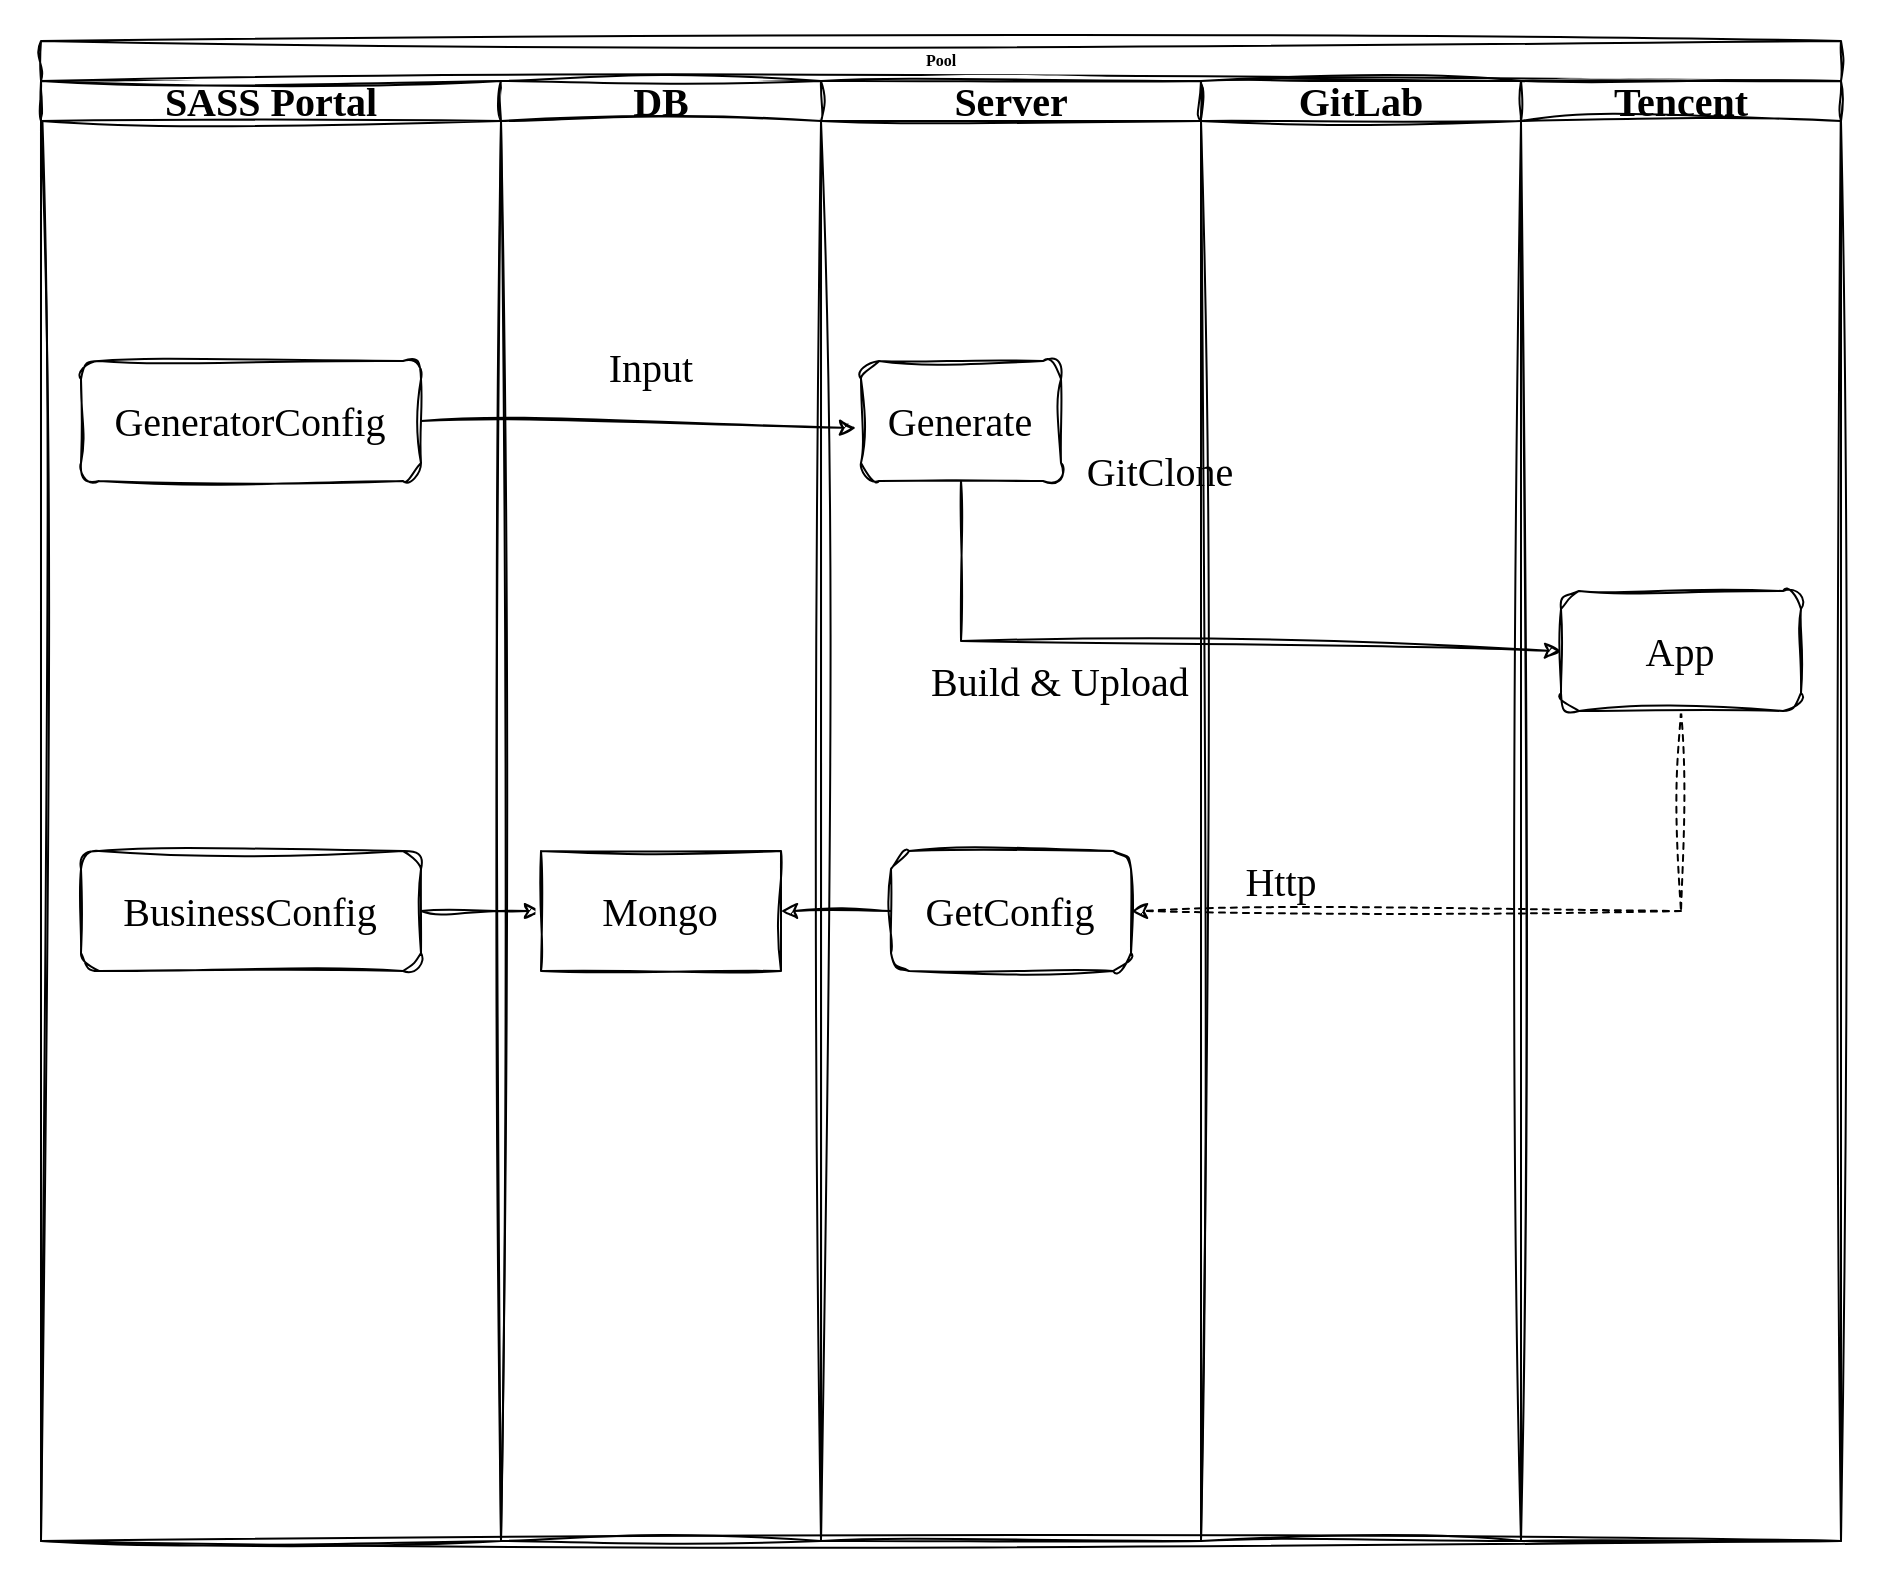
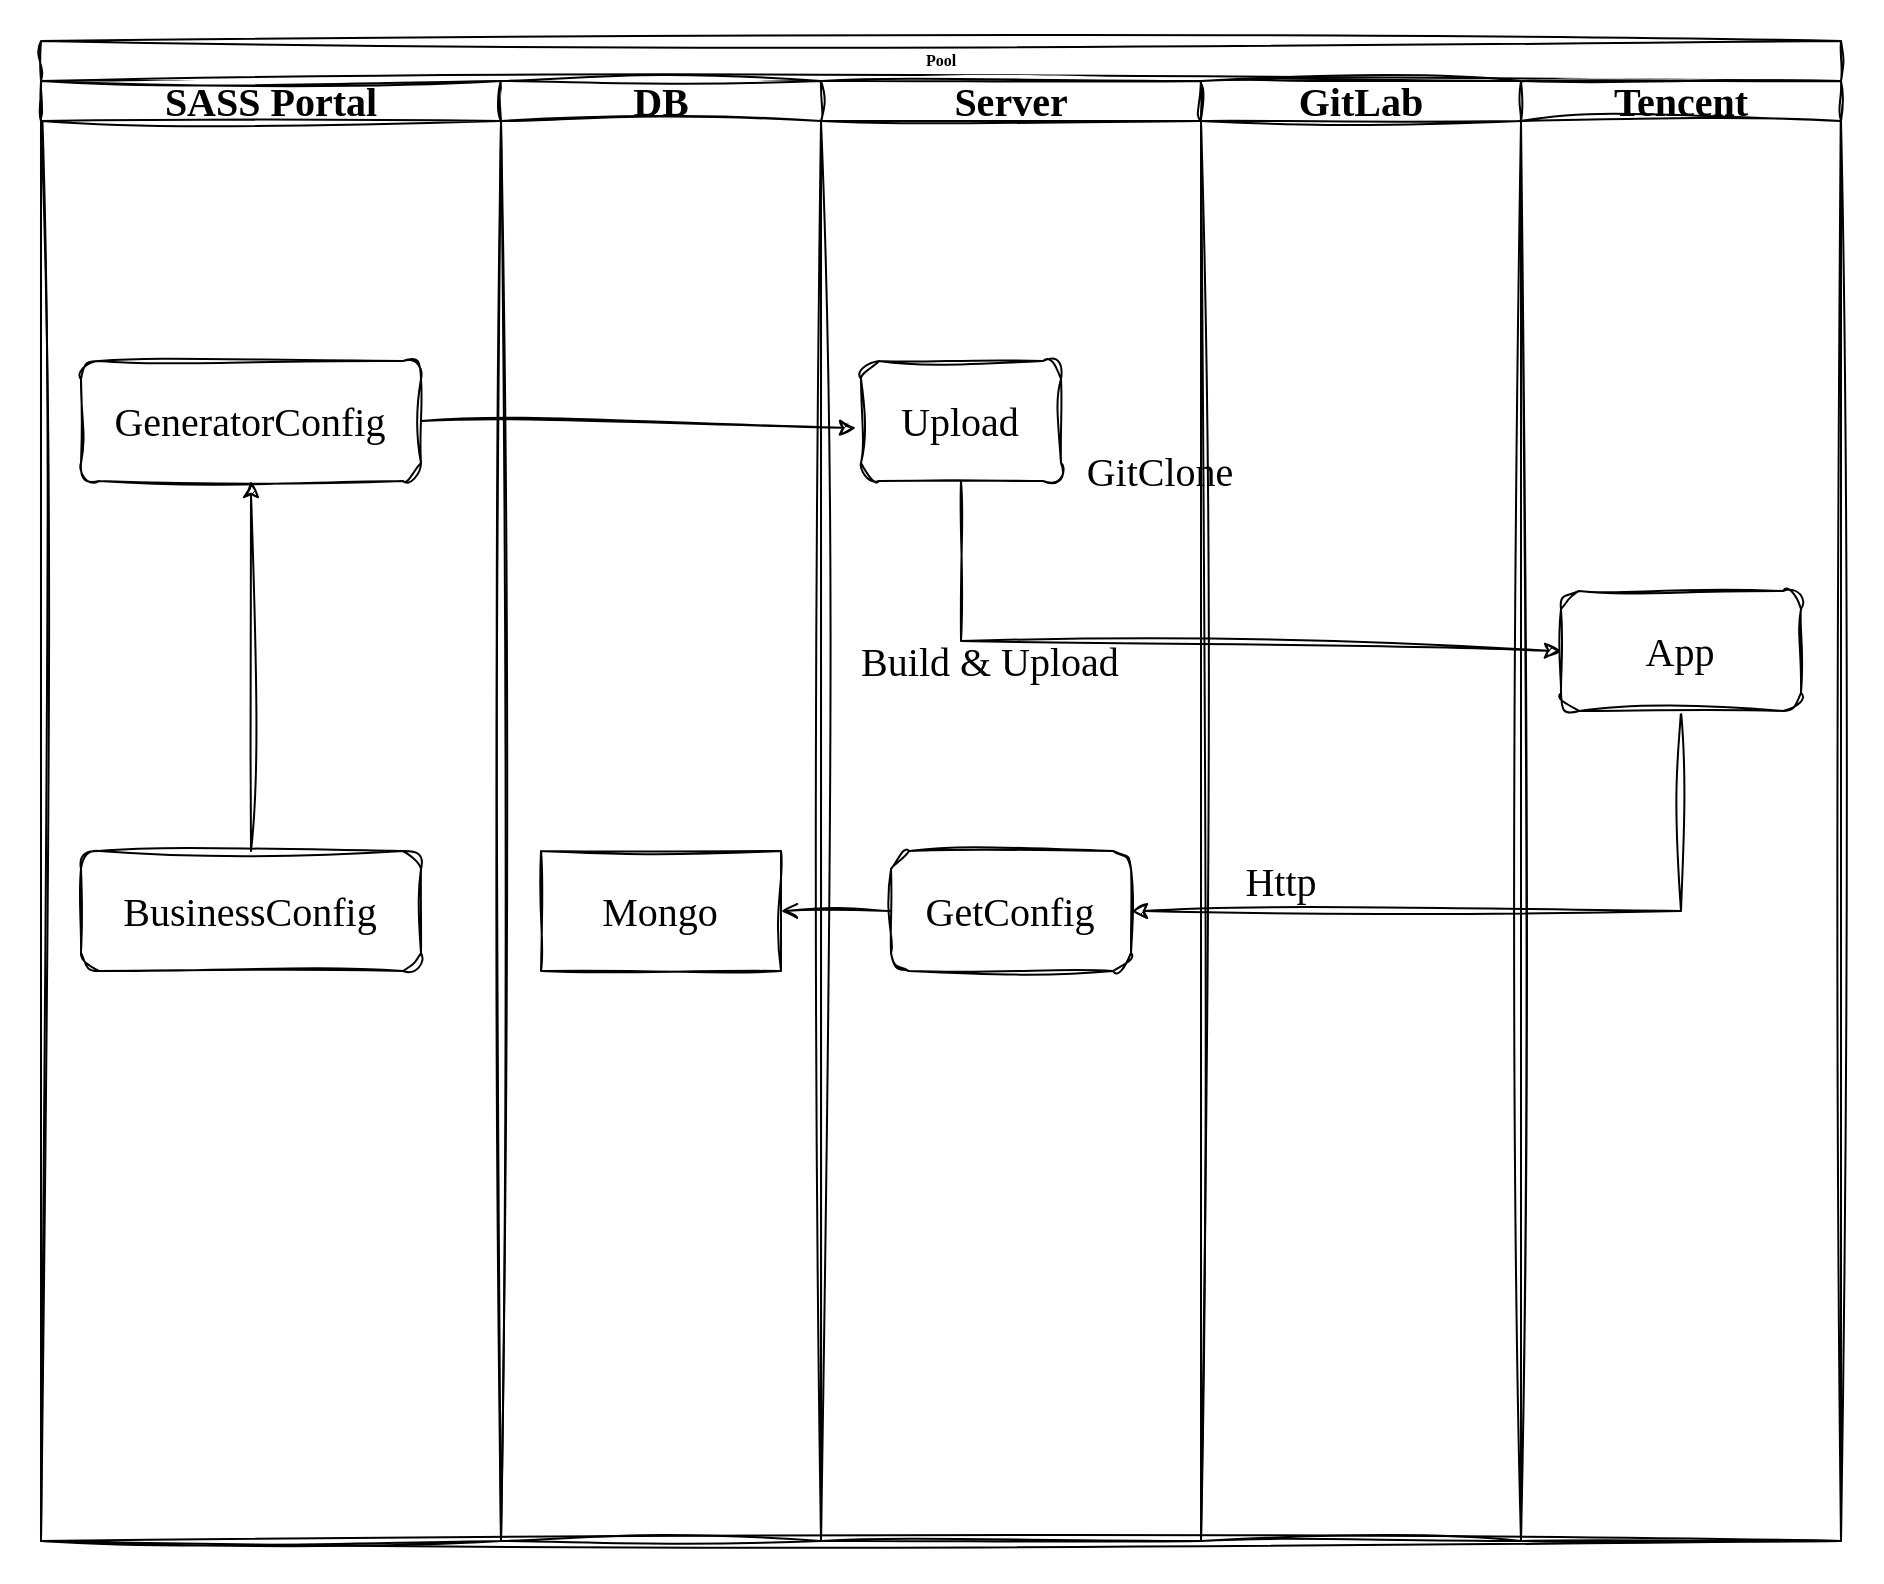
(651, 367) -> none
(961, 421) -> (961, 421)
(1061, 681) -> (991, 661)
(476, 911) -> (251, 670)
(800, 911) -> (796, 911)
(1410, 911) -> (1410, 911)
